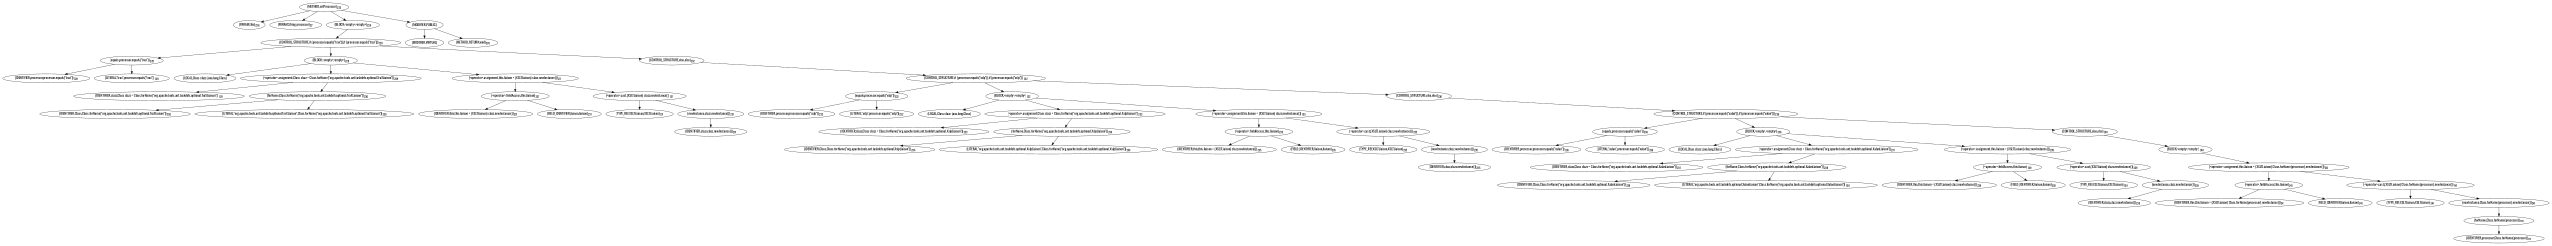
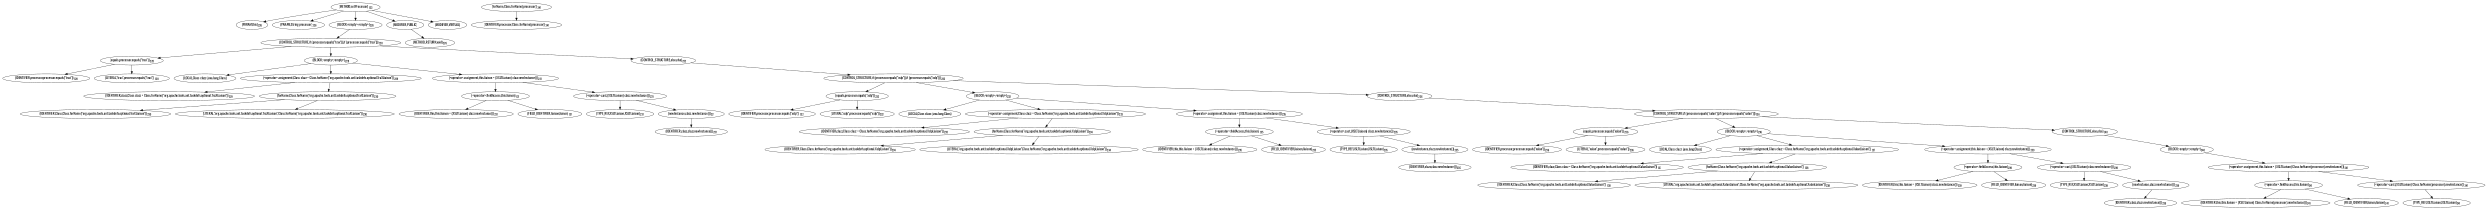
(312, 25) -> (314, 25)
(425, 33) -> (401, 16)
(2499, 203) -> none
